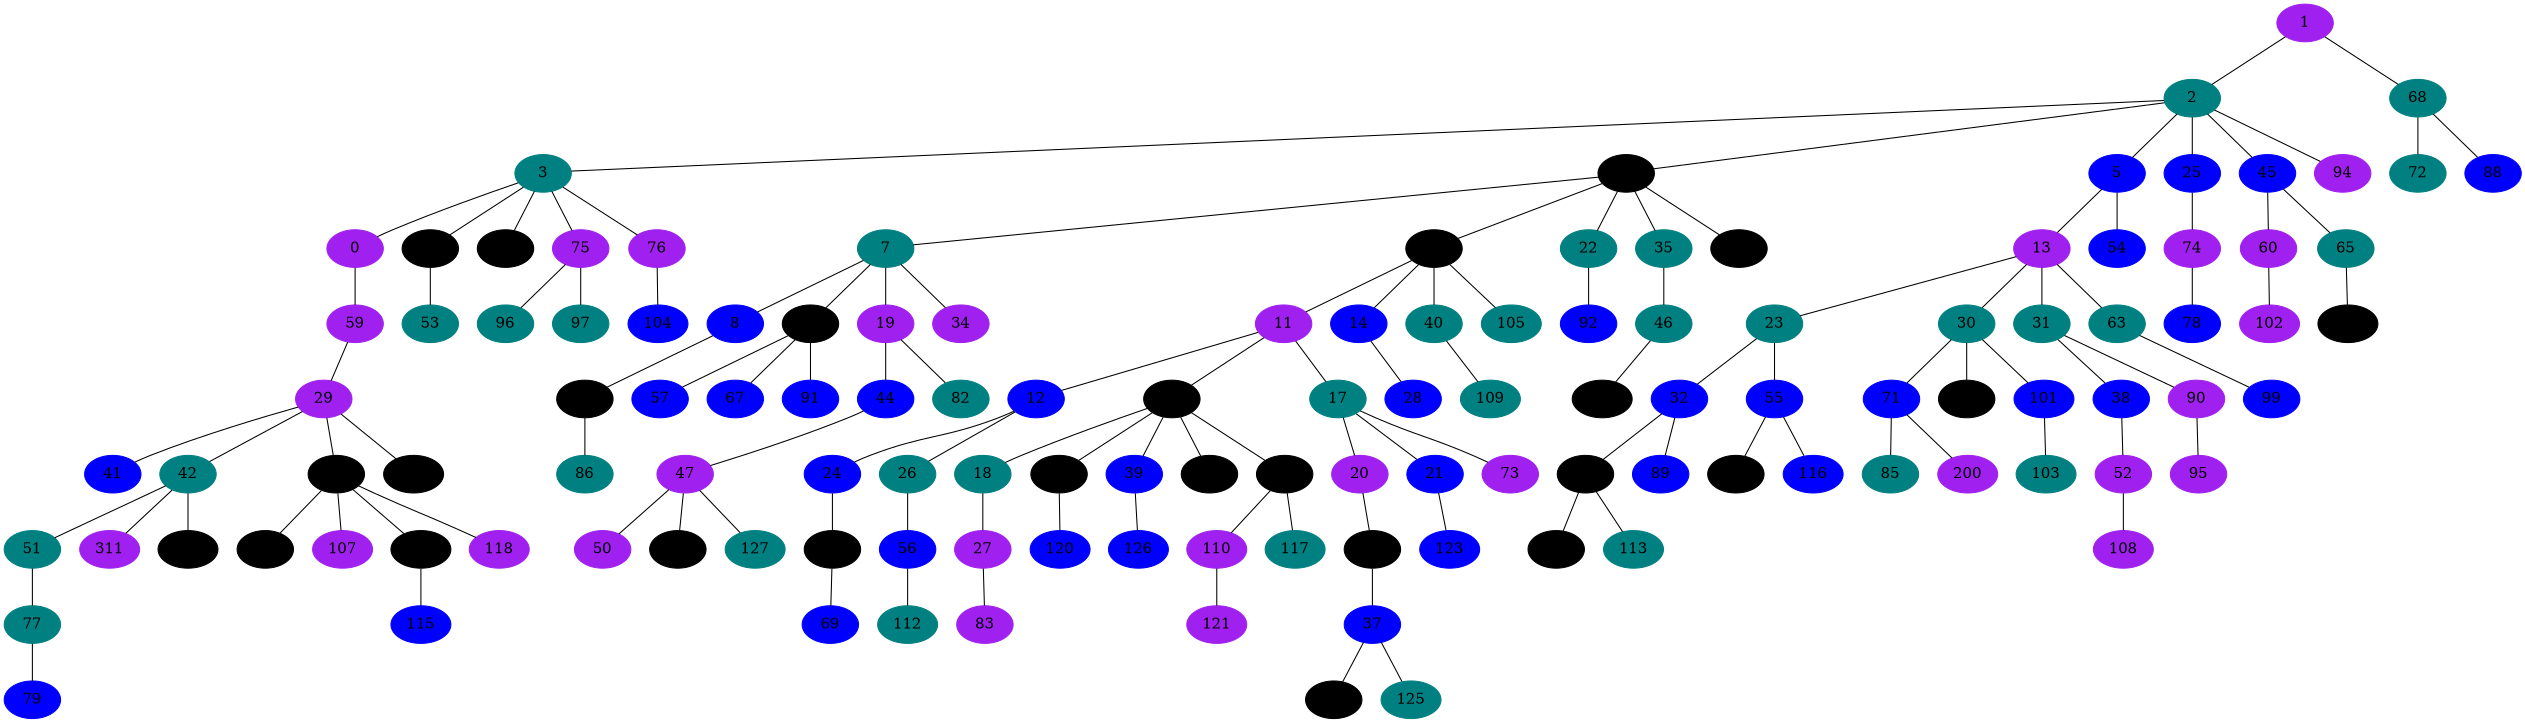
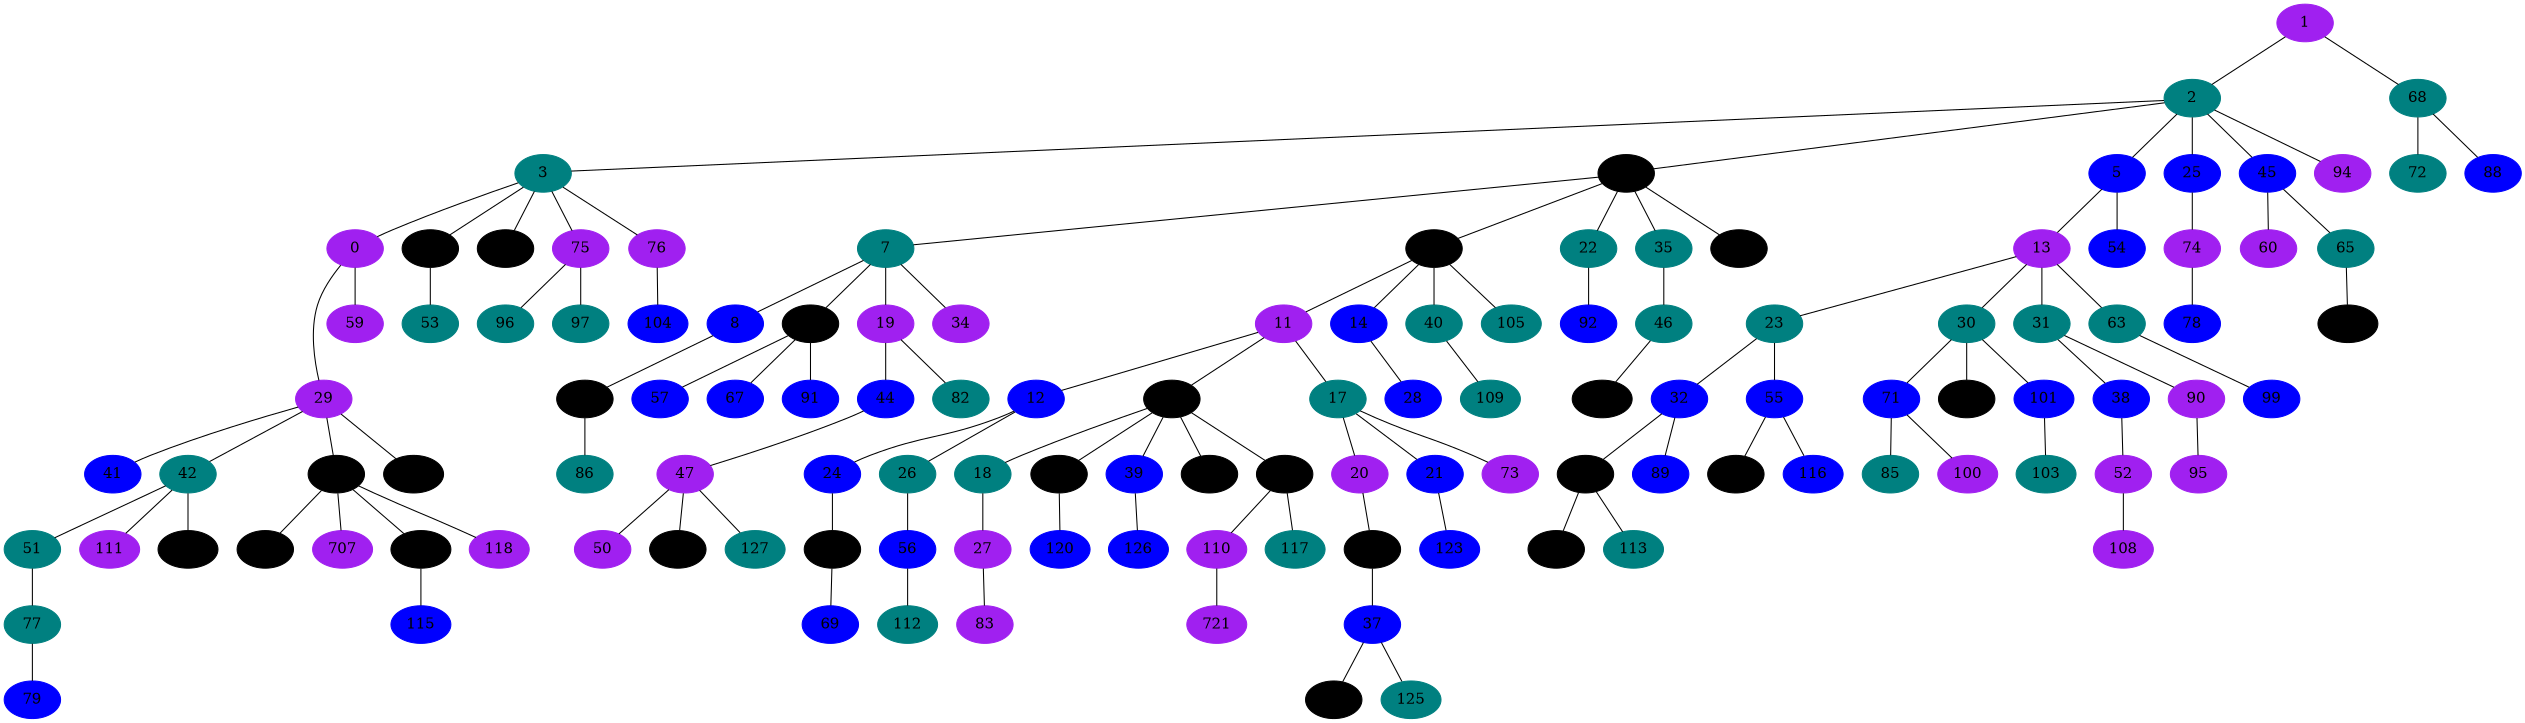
(2270, 324) -> none
(339, 361) -> (315, 320)
(1968, 474) -> (1968, 474)
(110, 549) -> (110, 549)
(343, 549) -> (343, 549)
(1217, 625) -> (1217, 625)
